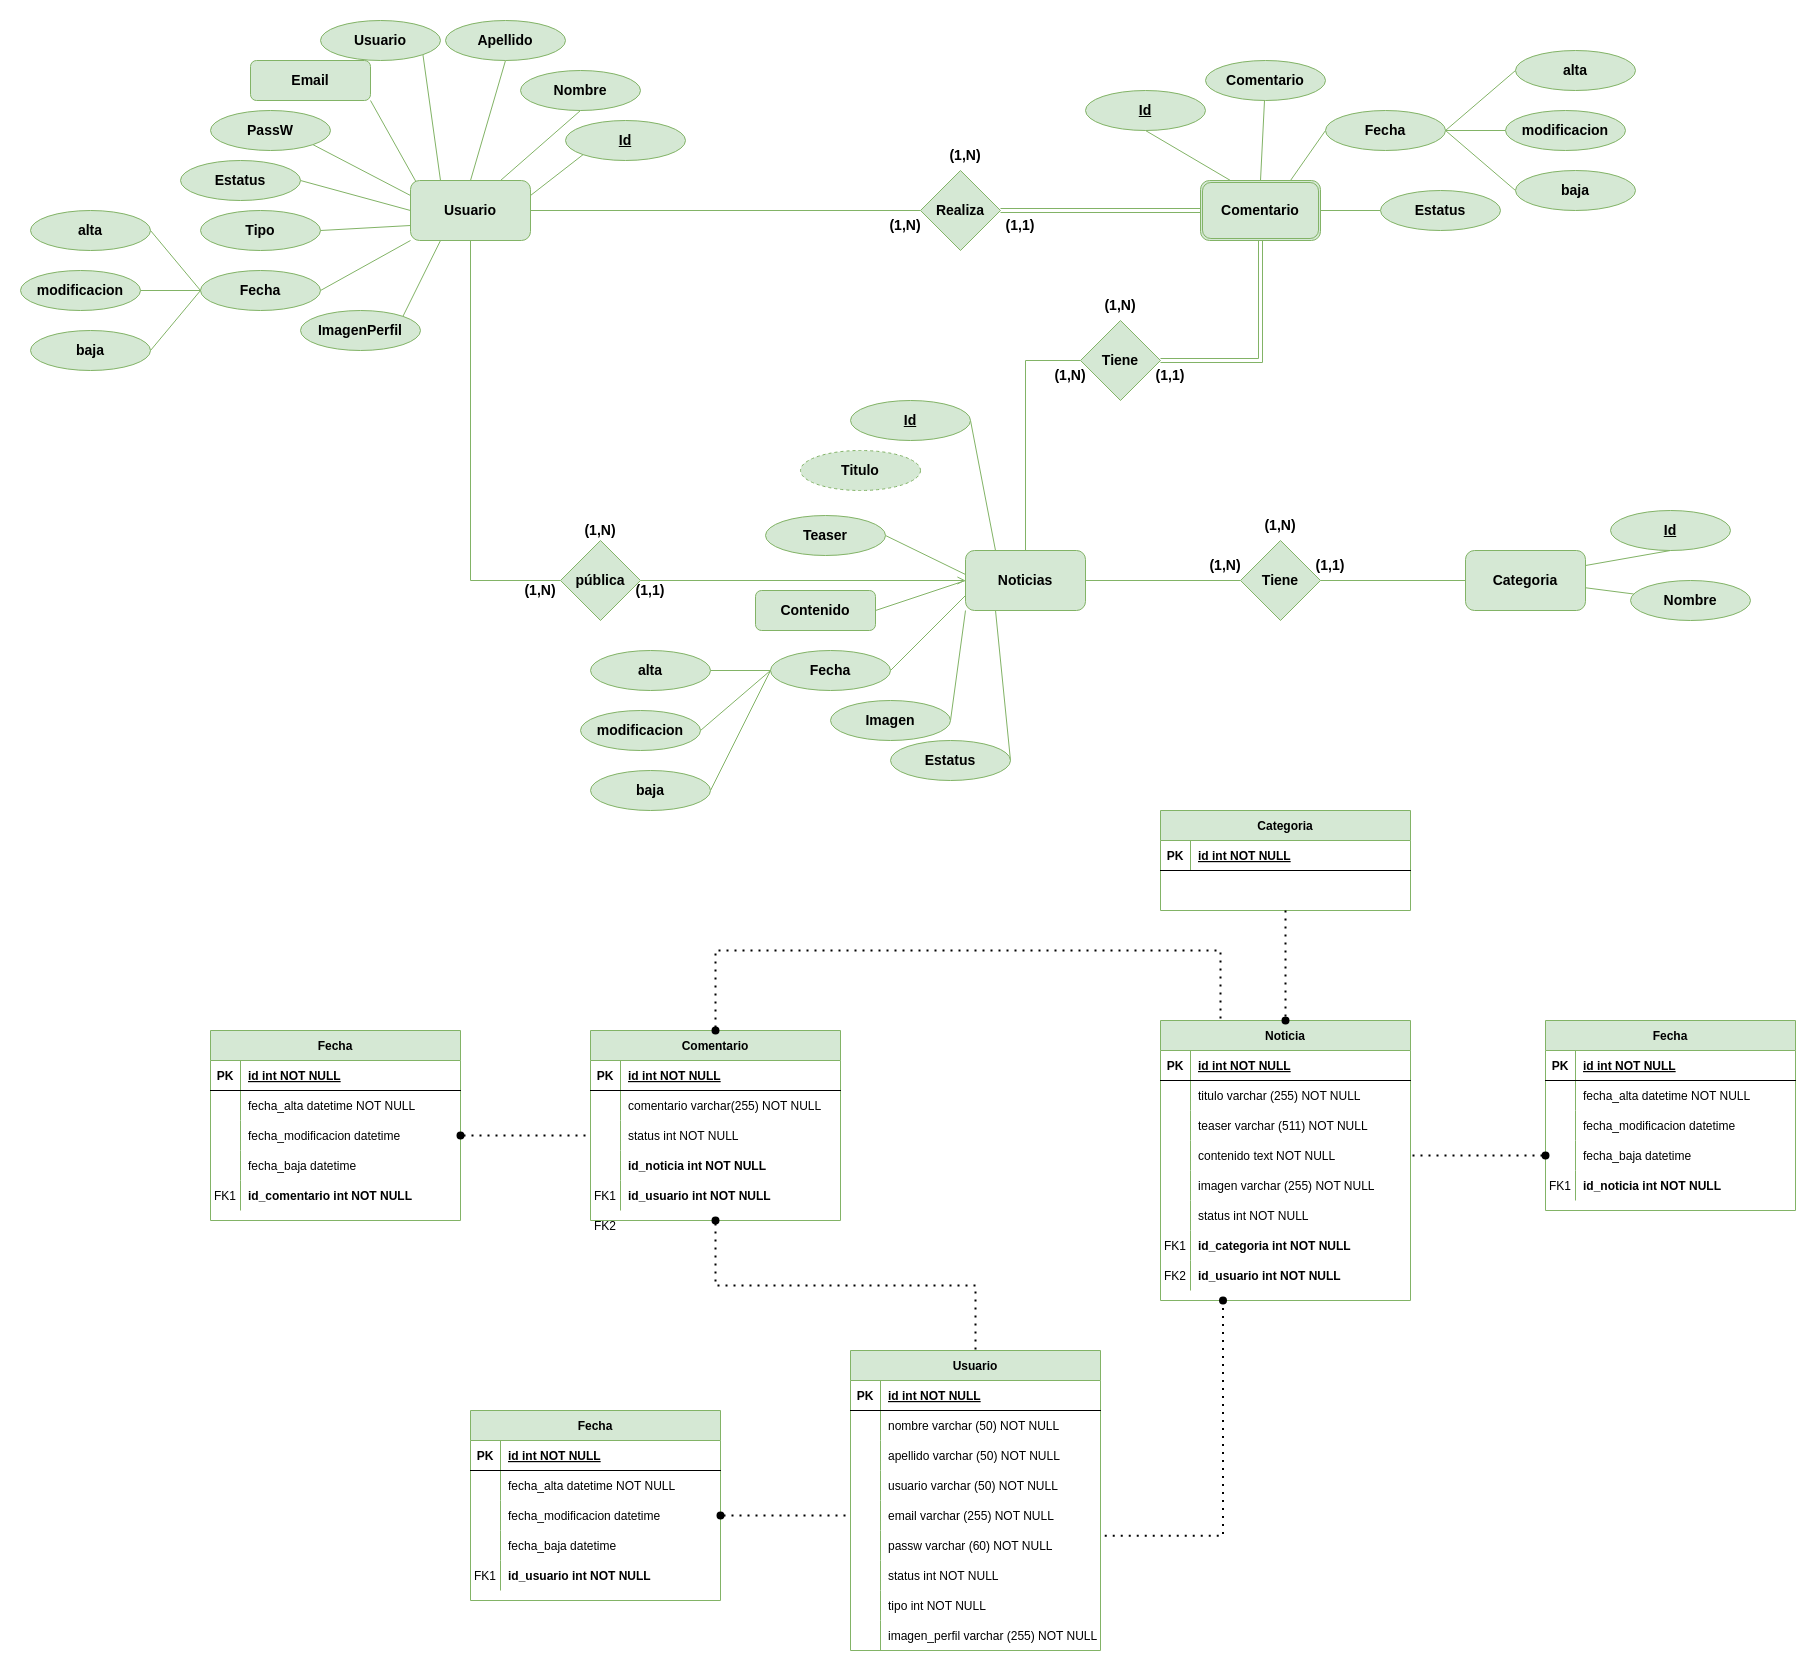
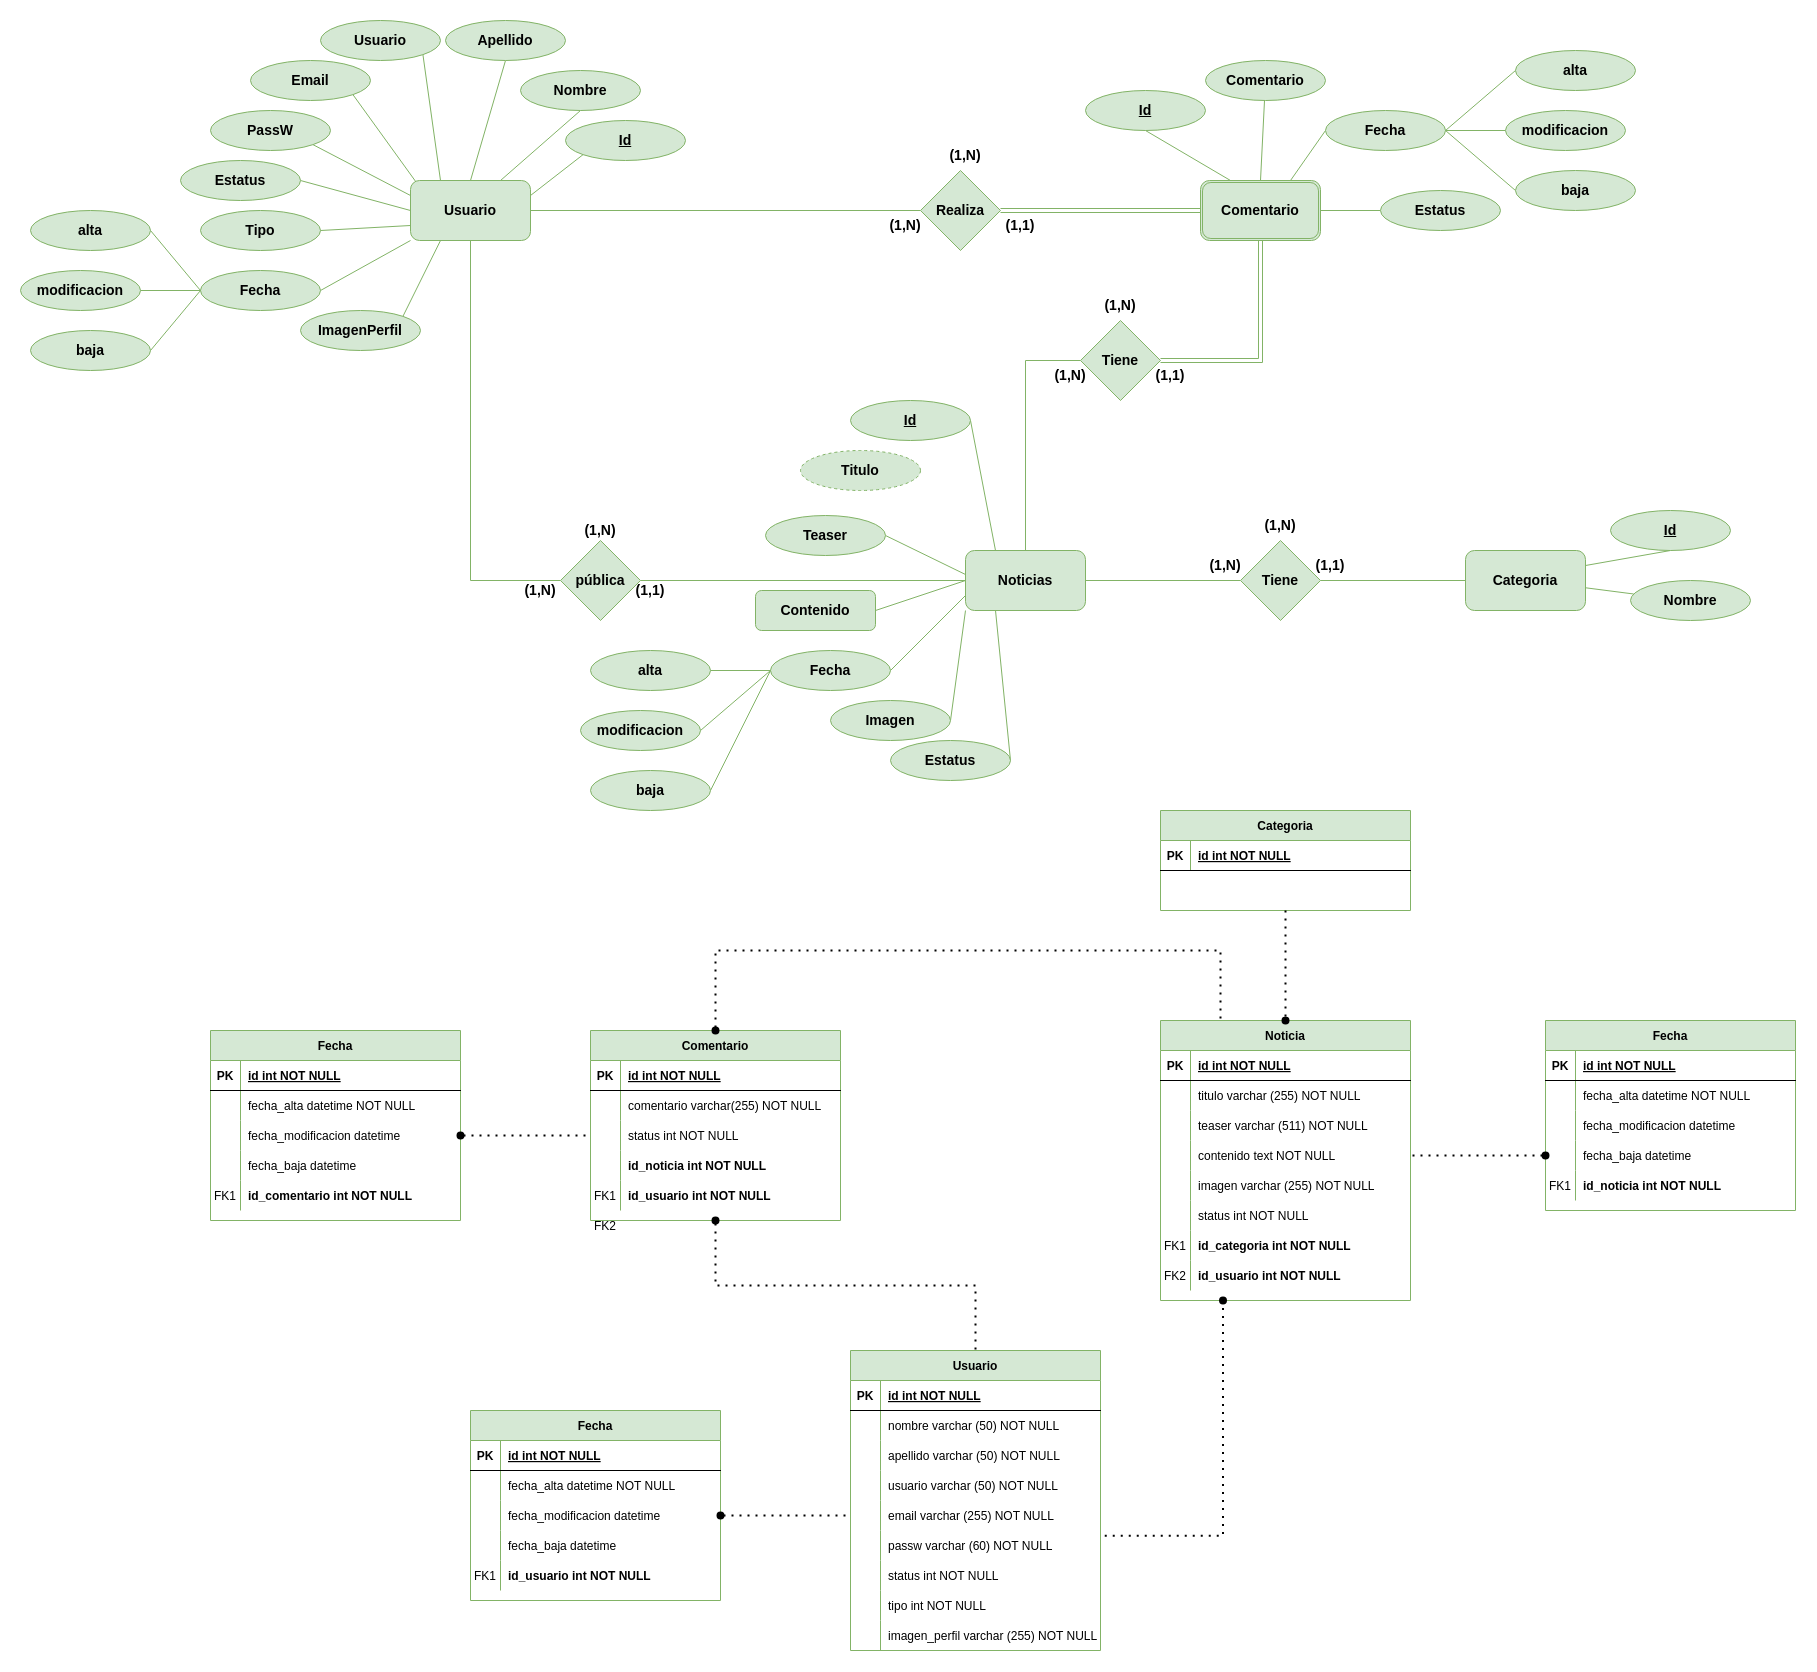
(311, 81) -> (311, 81)
(959, 581) -> (959, 581)
